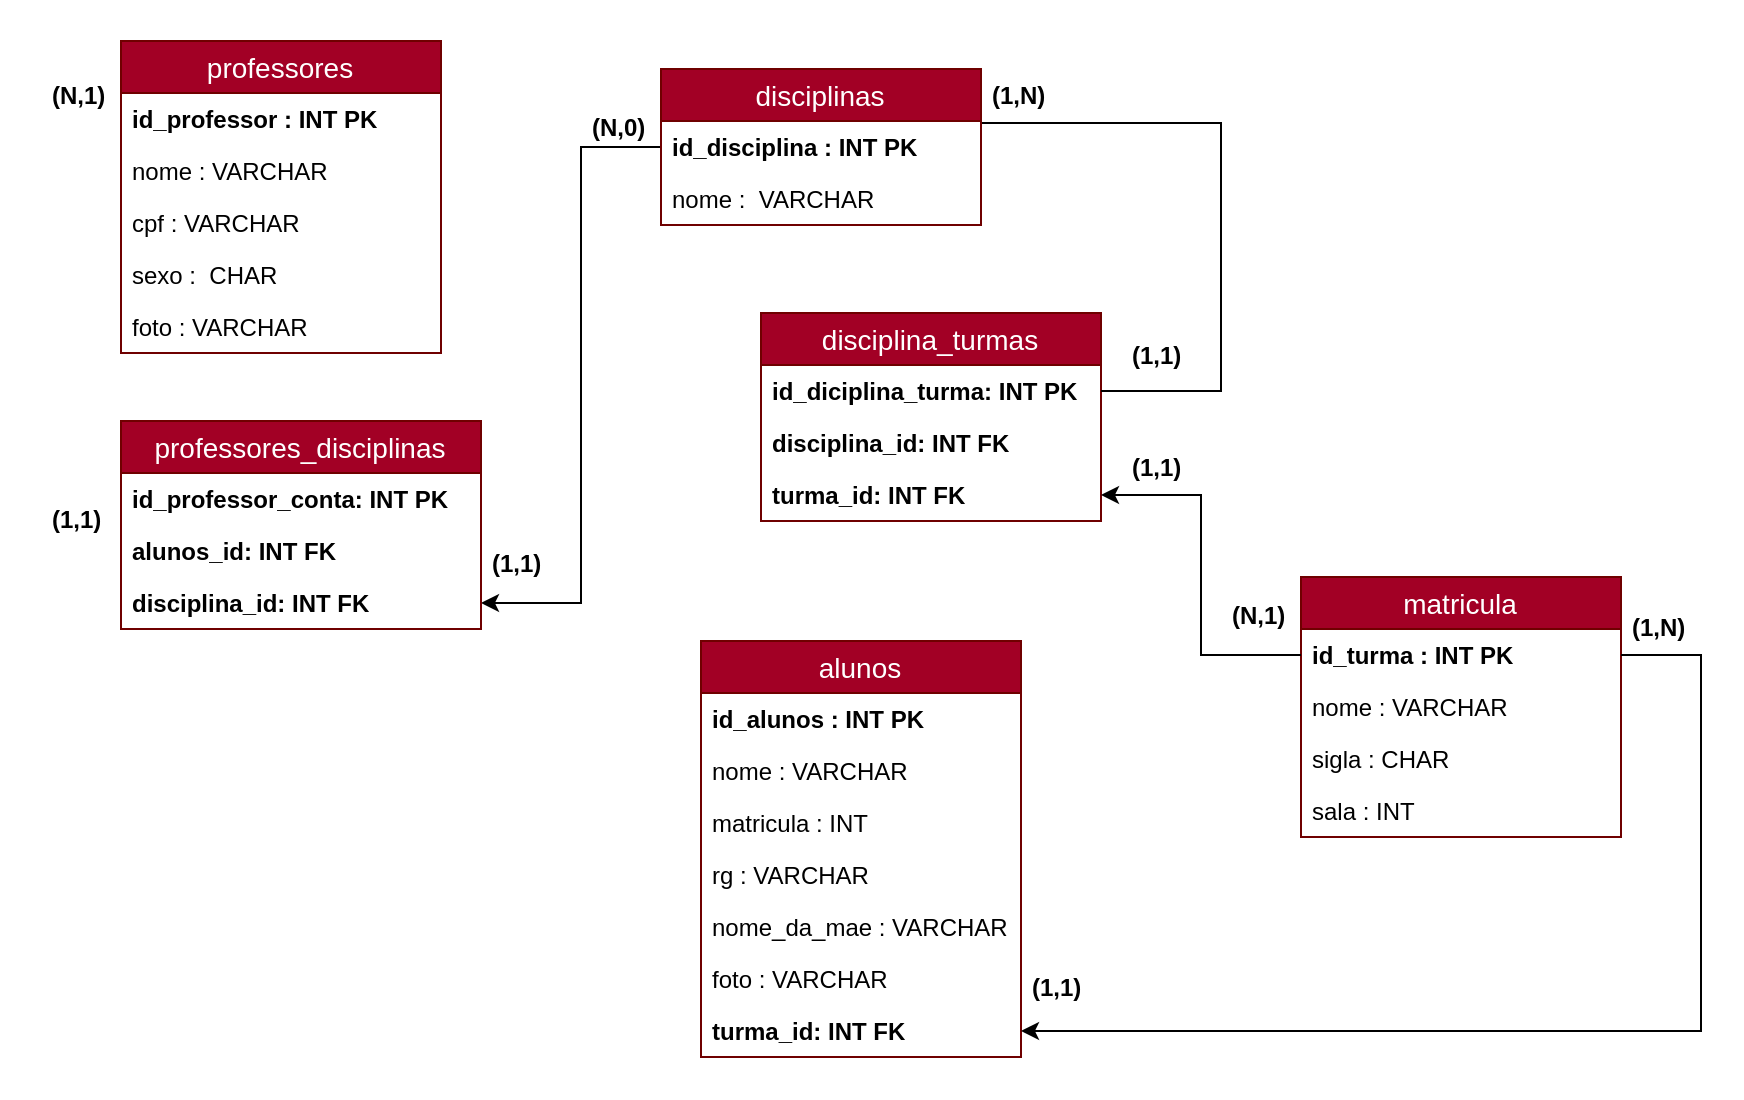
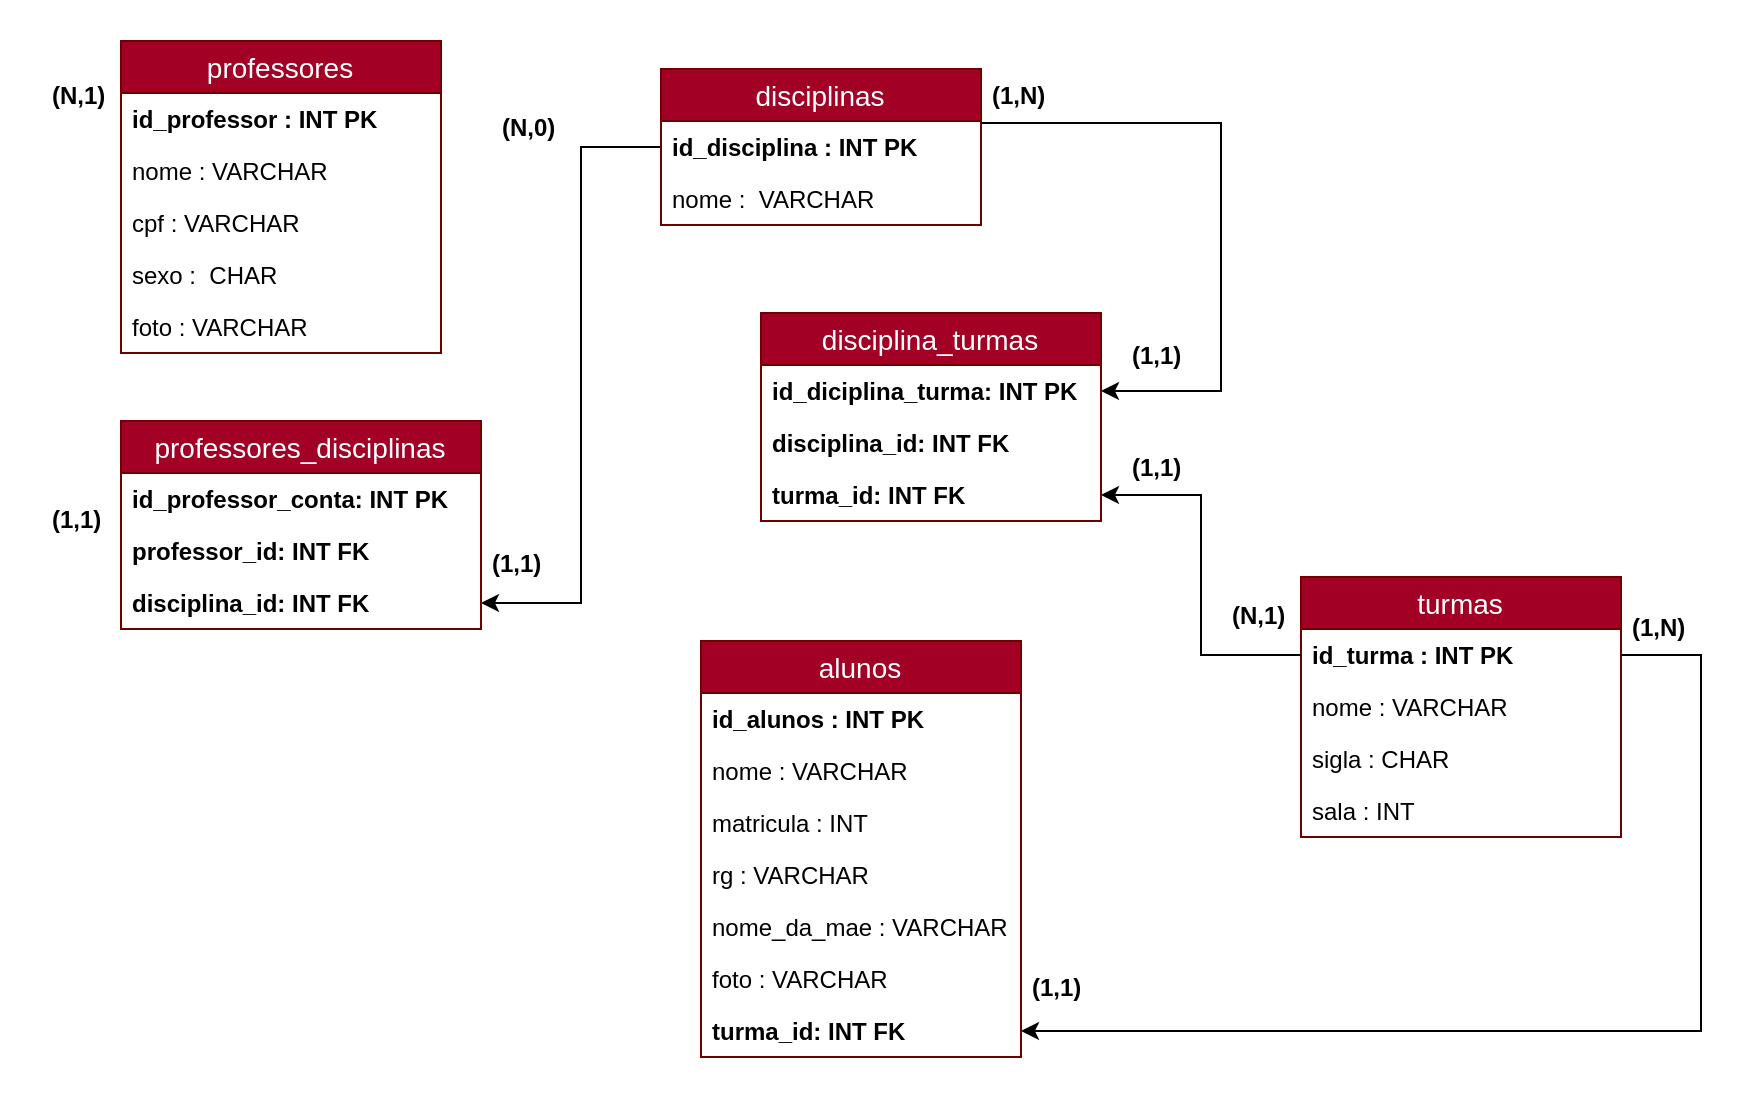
(621, 127) -> (531, 127)
(1111, 391) -> (1116, 391)
(231, 552) -> (254, 552)
(1460, 605) -> (1460, 605)
